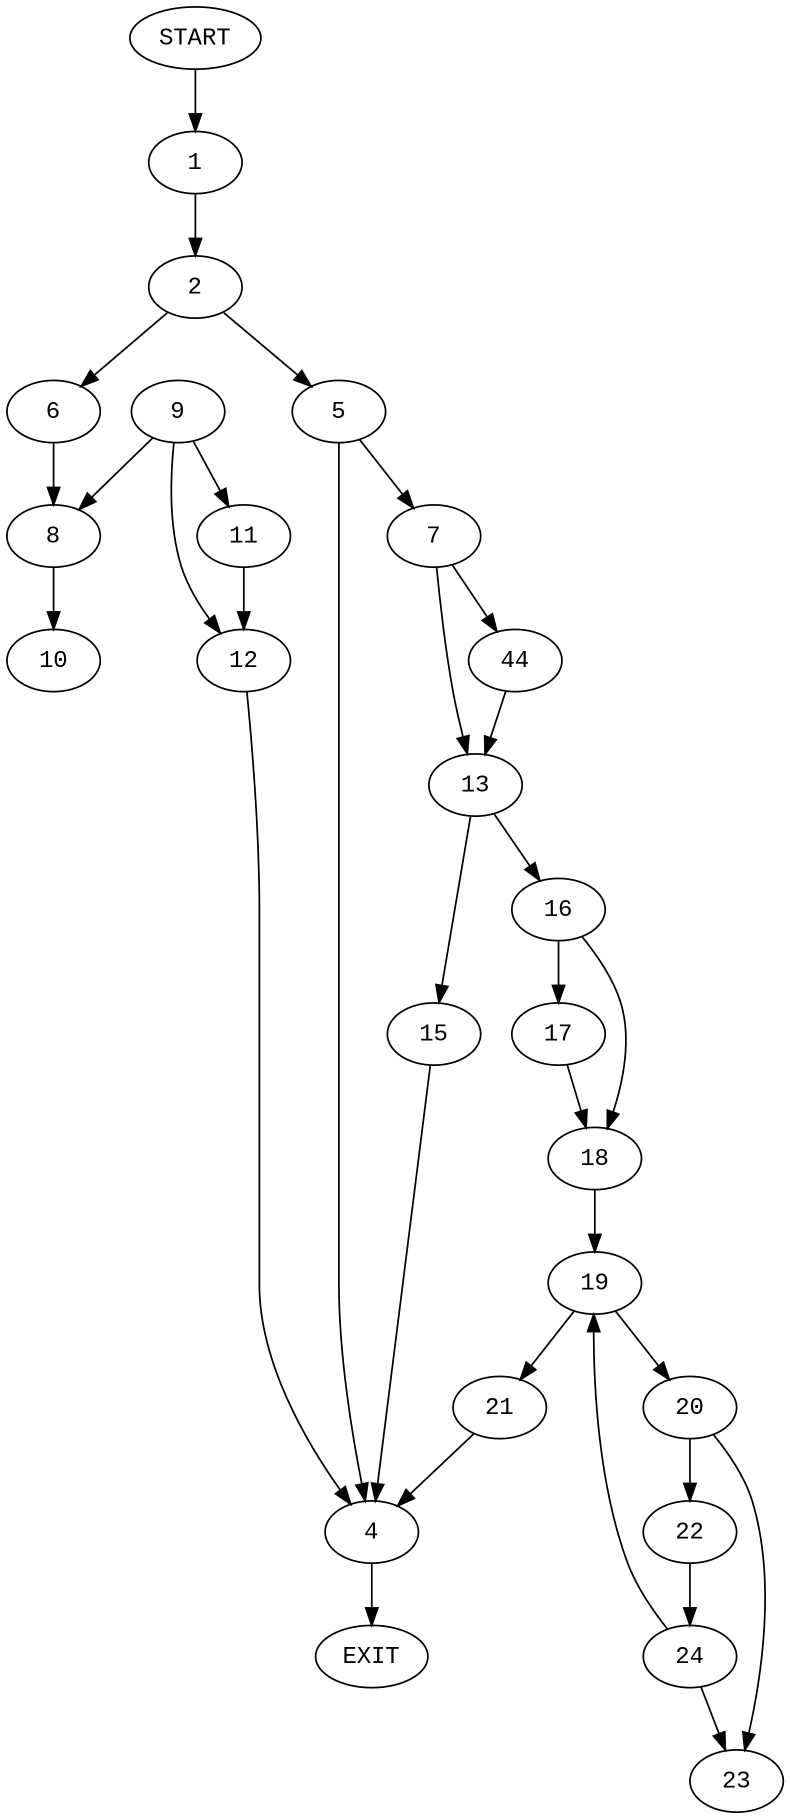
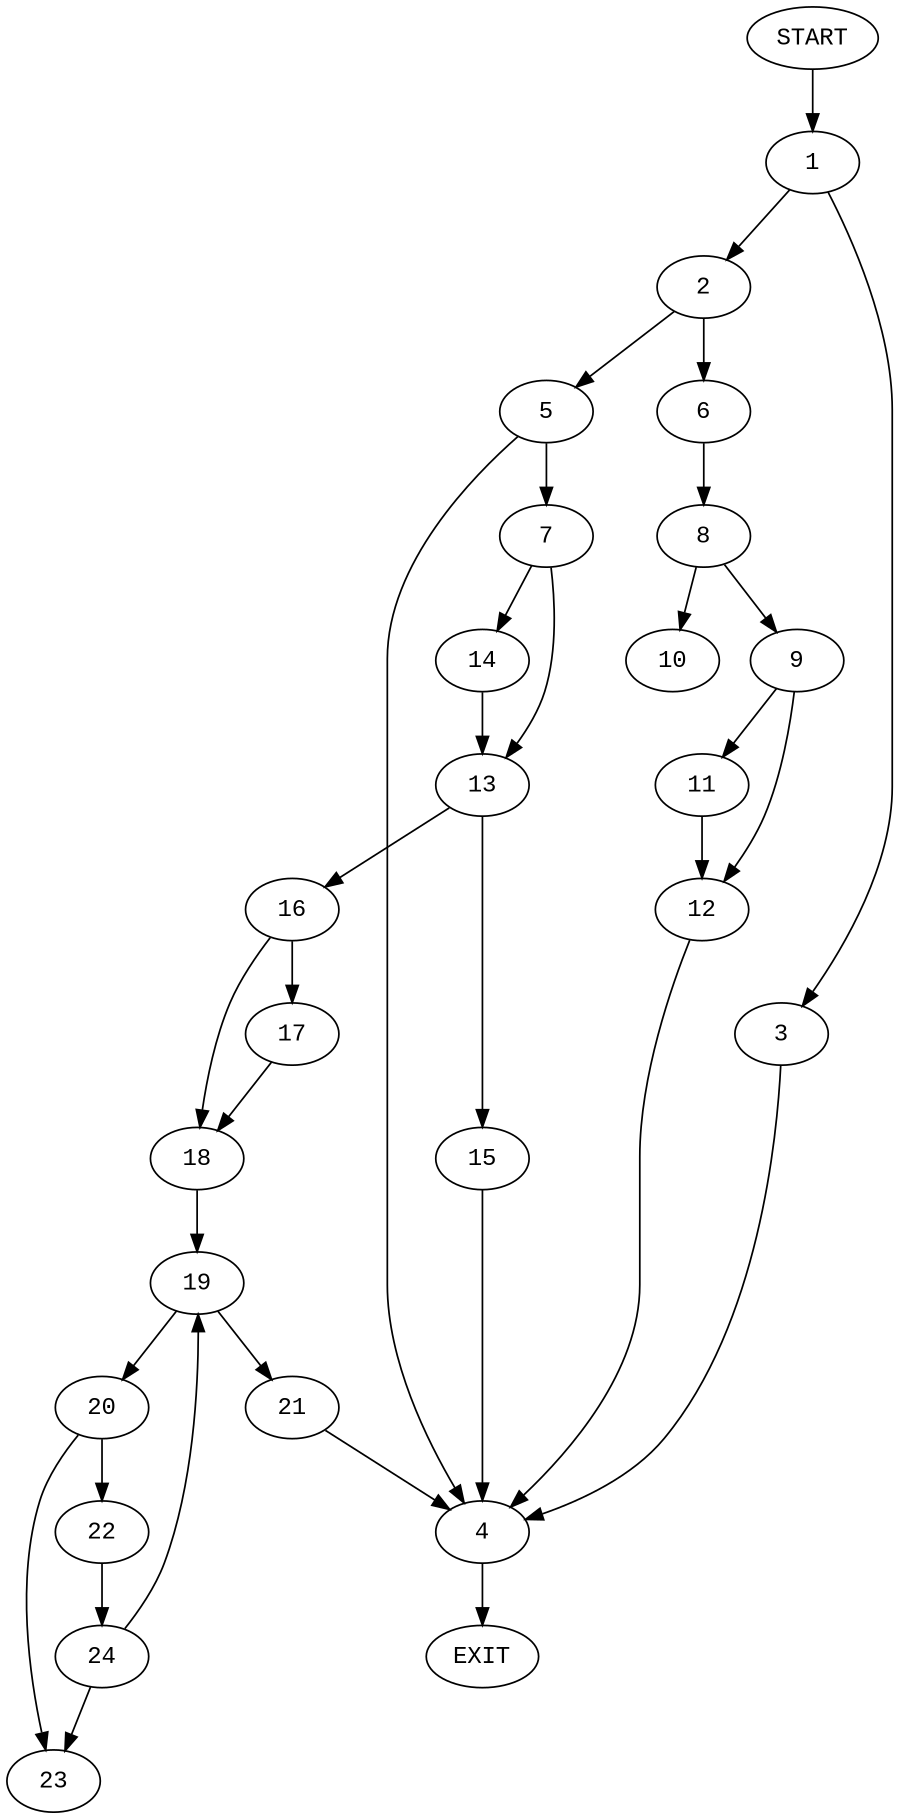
(122, 468) -> (745, 591)
(515, 661) -> (482, 661)
none -> (782, 1034)
